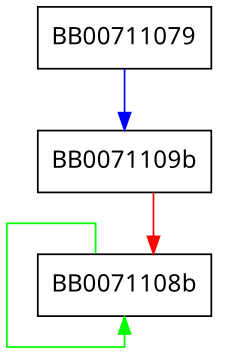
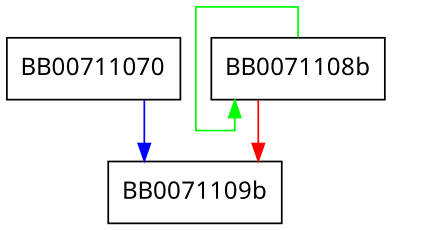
(125, 38) -> (94, 69)
(153, 215) -> (258, 122)
